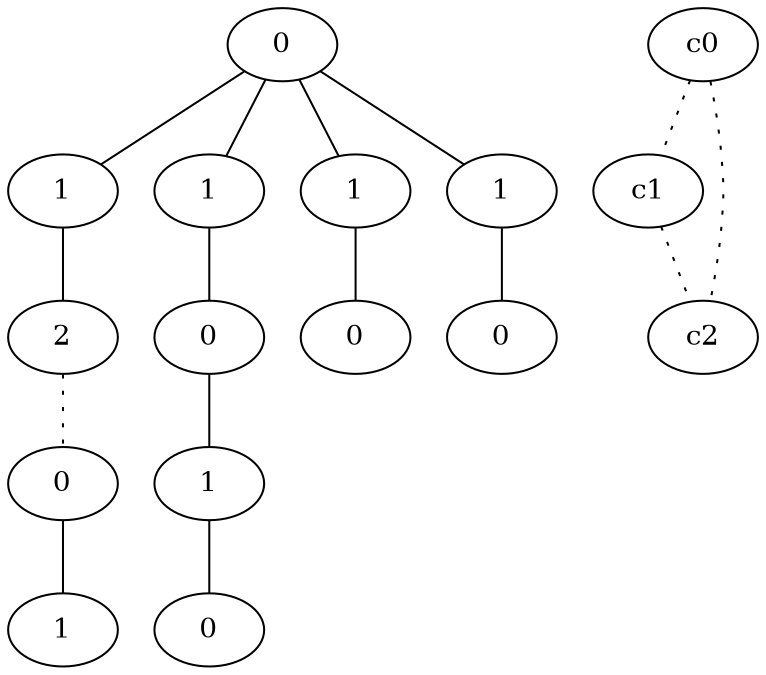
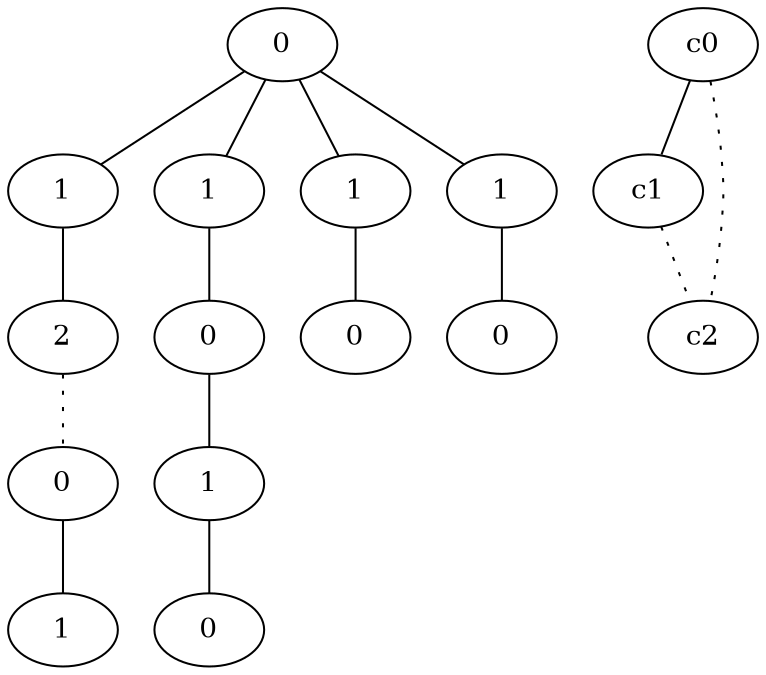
(676, 117) -> (676, 117)
